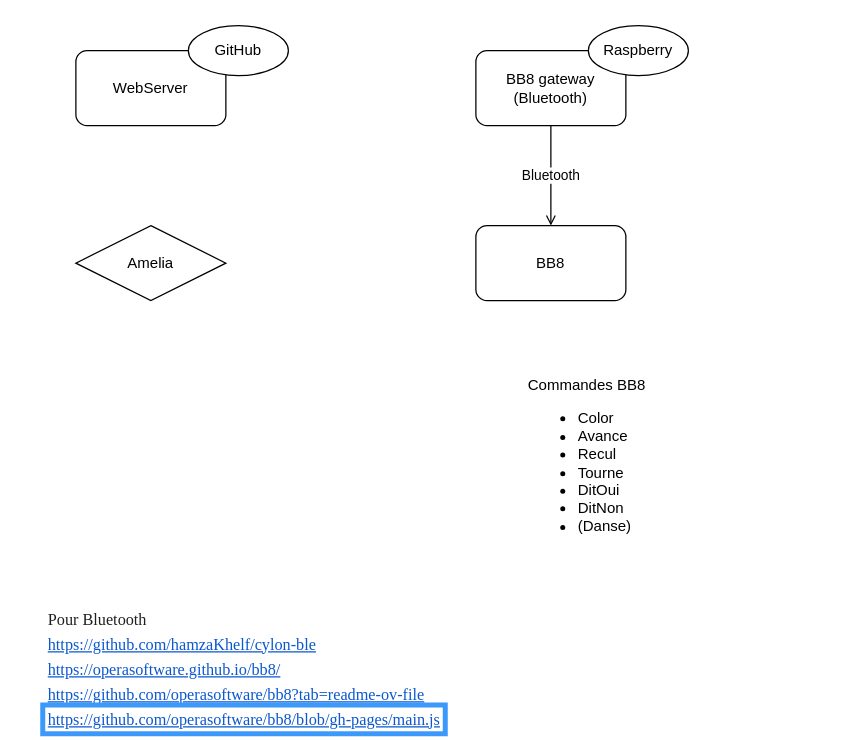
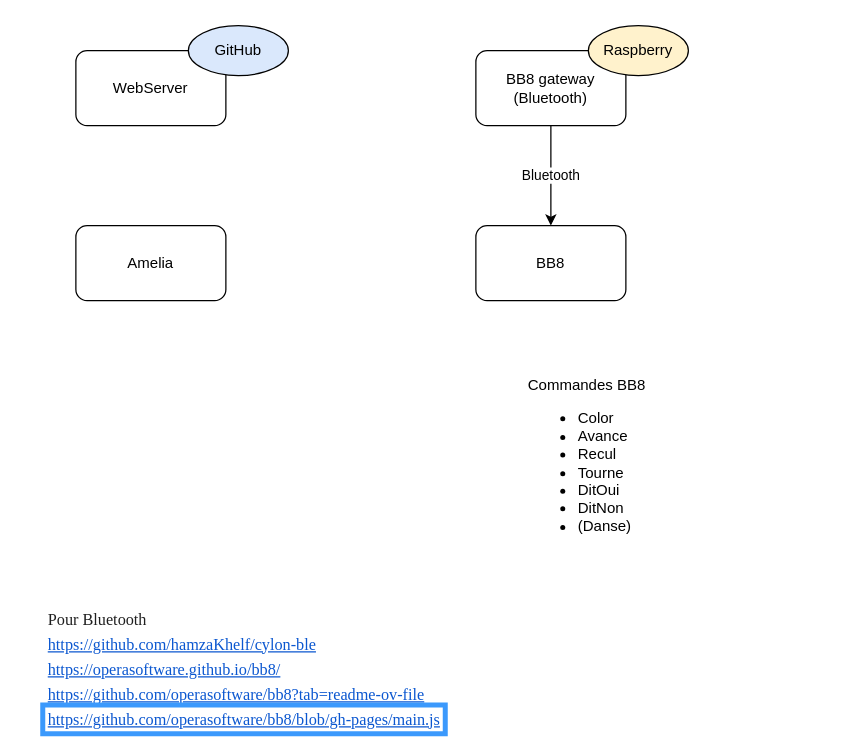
(238, 51) -> (238, 51)
(638, 51) -> (638, 51)
(551, 217) -> (551, 216)
(151, 263) -> (151, 263)
